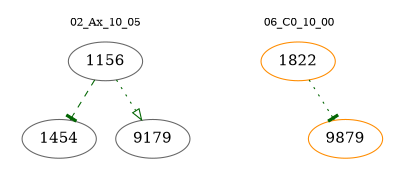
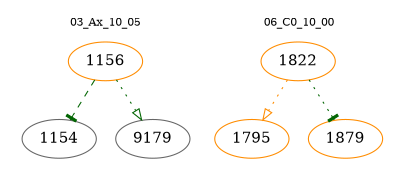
(105, 23) -> (105, 23)
(105, 61) -> (105, 61)
(59, 139) -> (59, 139)
none -> (252, 139)
(346, 139) -> (346, 139)
